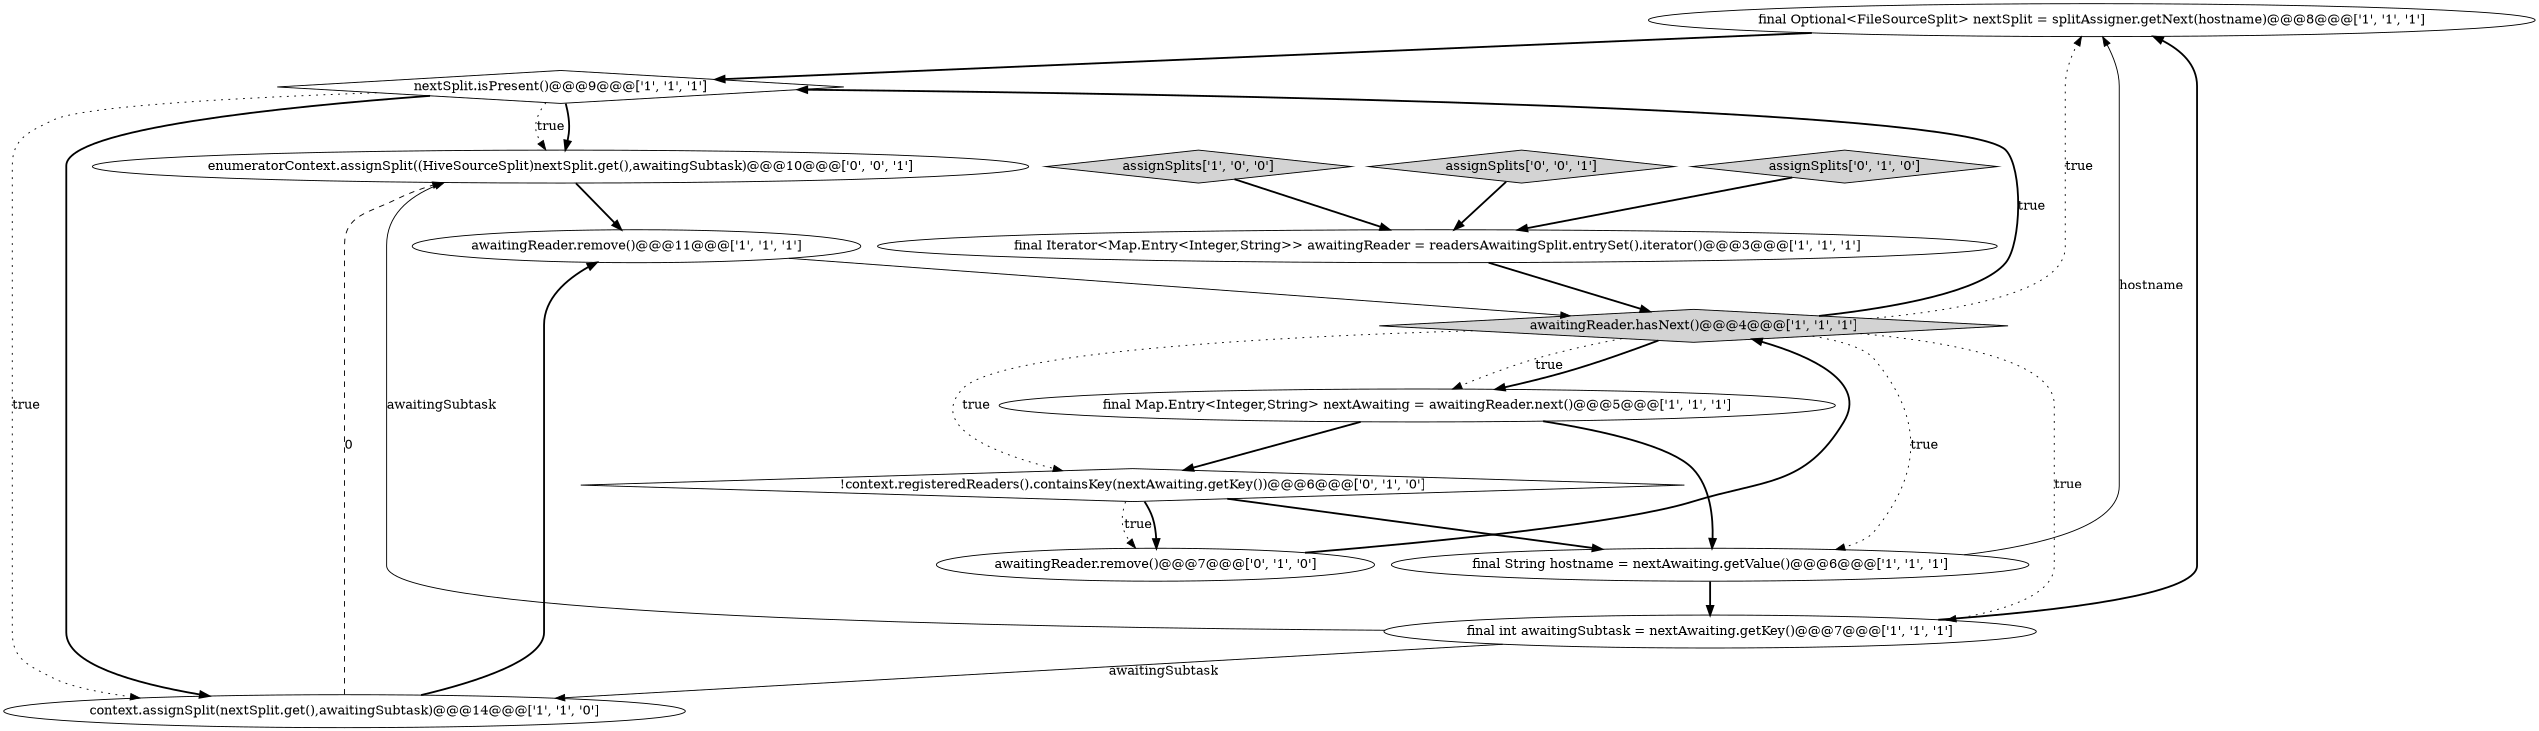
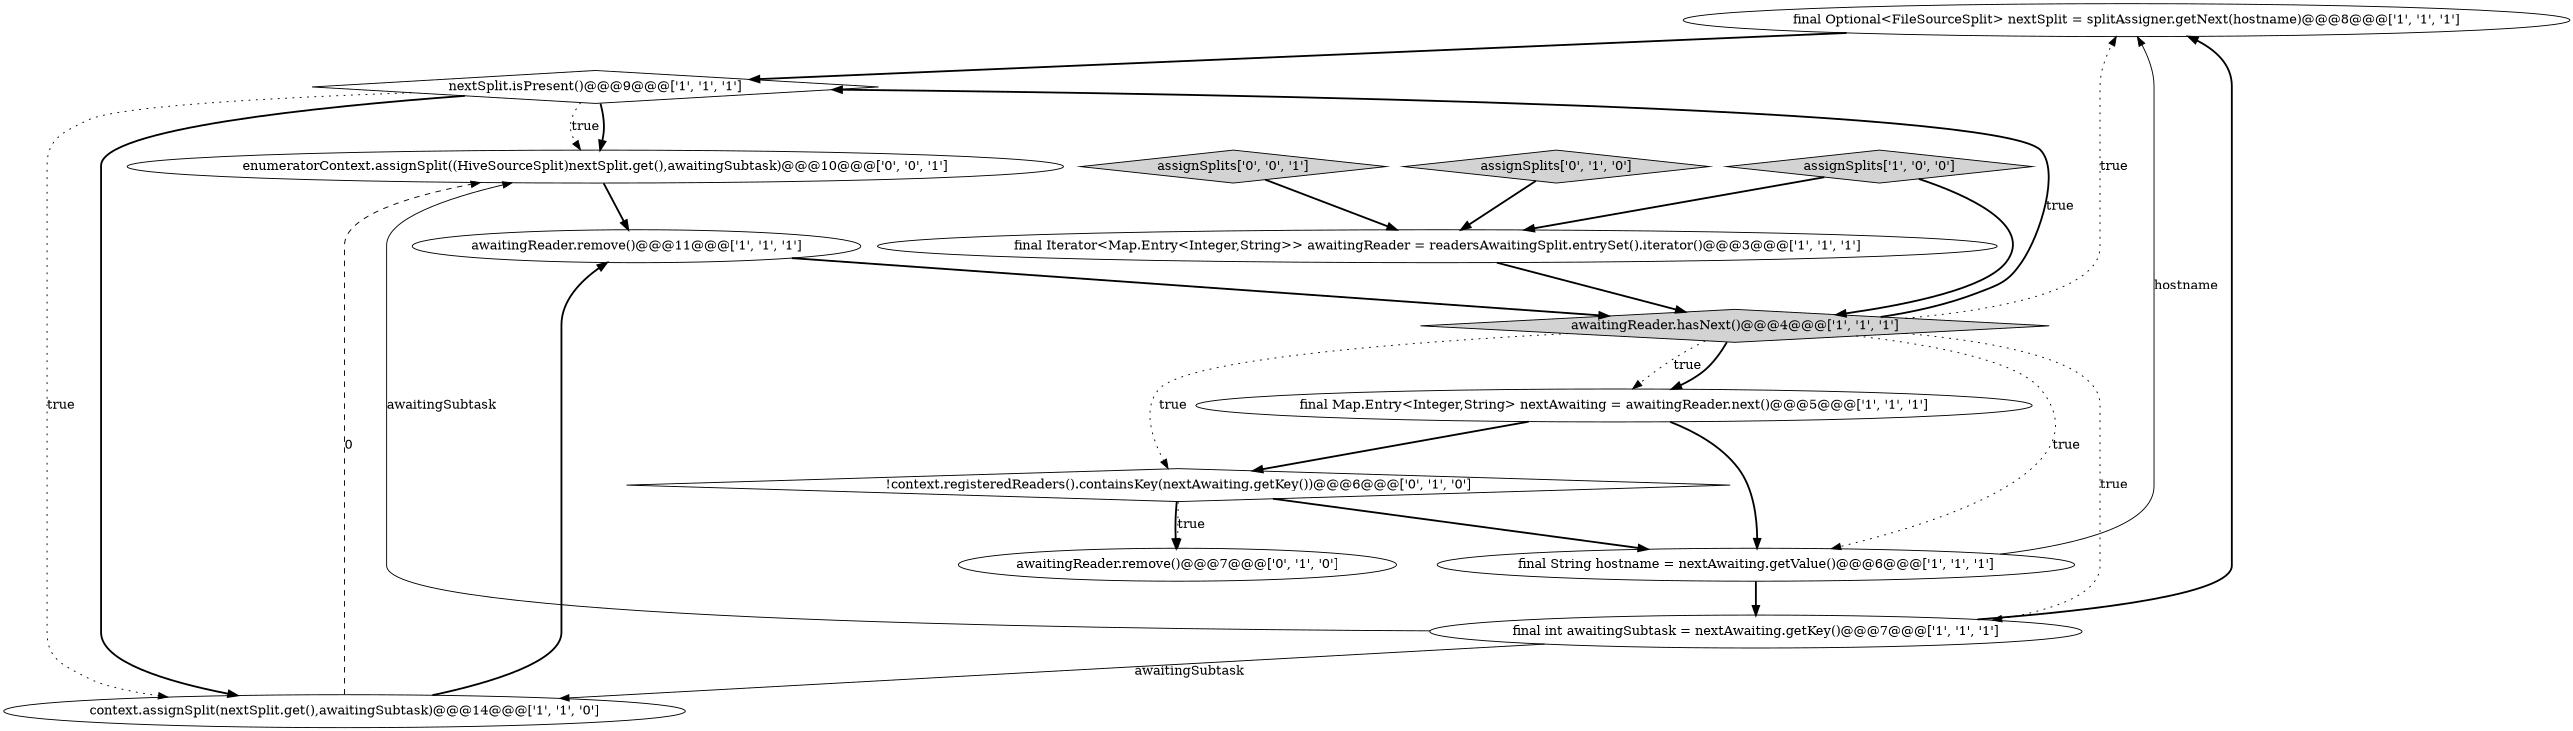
(1175, 287) -> (1195, 287)
(1653, 511) -> (1994, 273)
